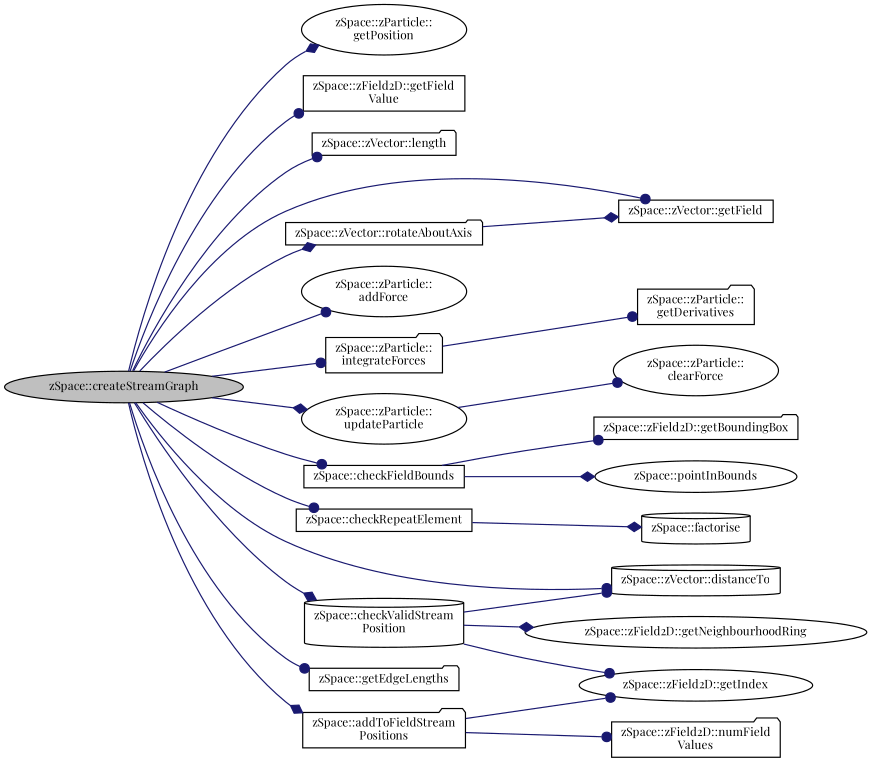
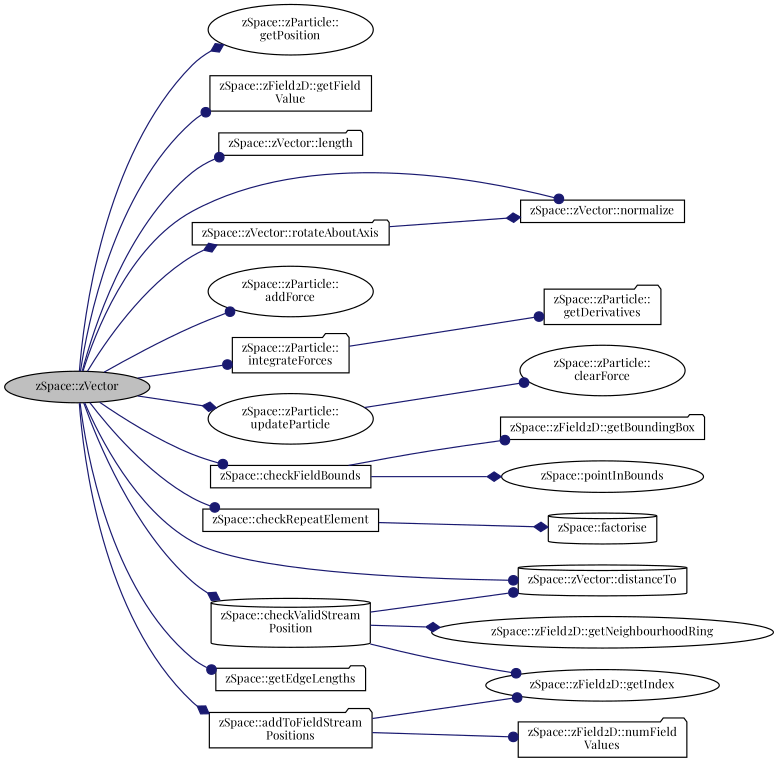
(696, 211) -> (603, 211)
(124, 387) -> (77, 387)
